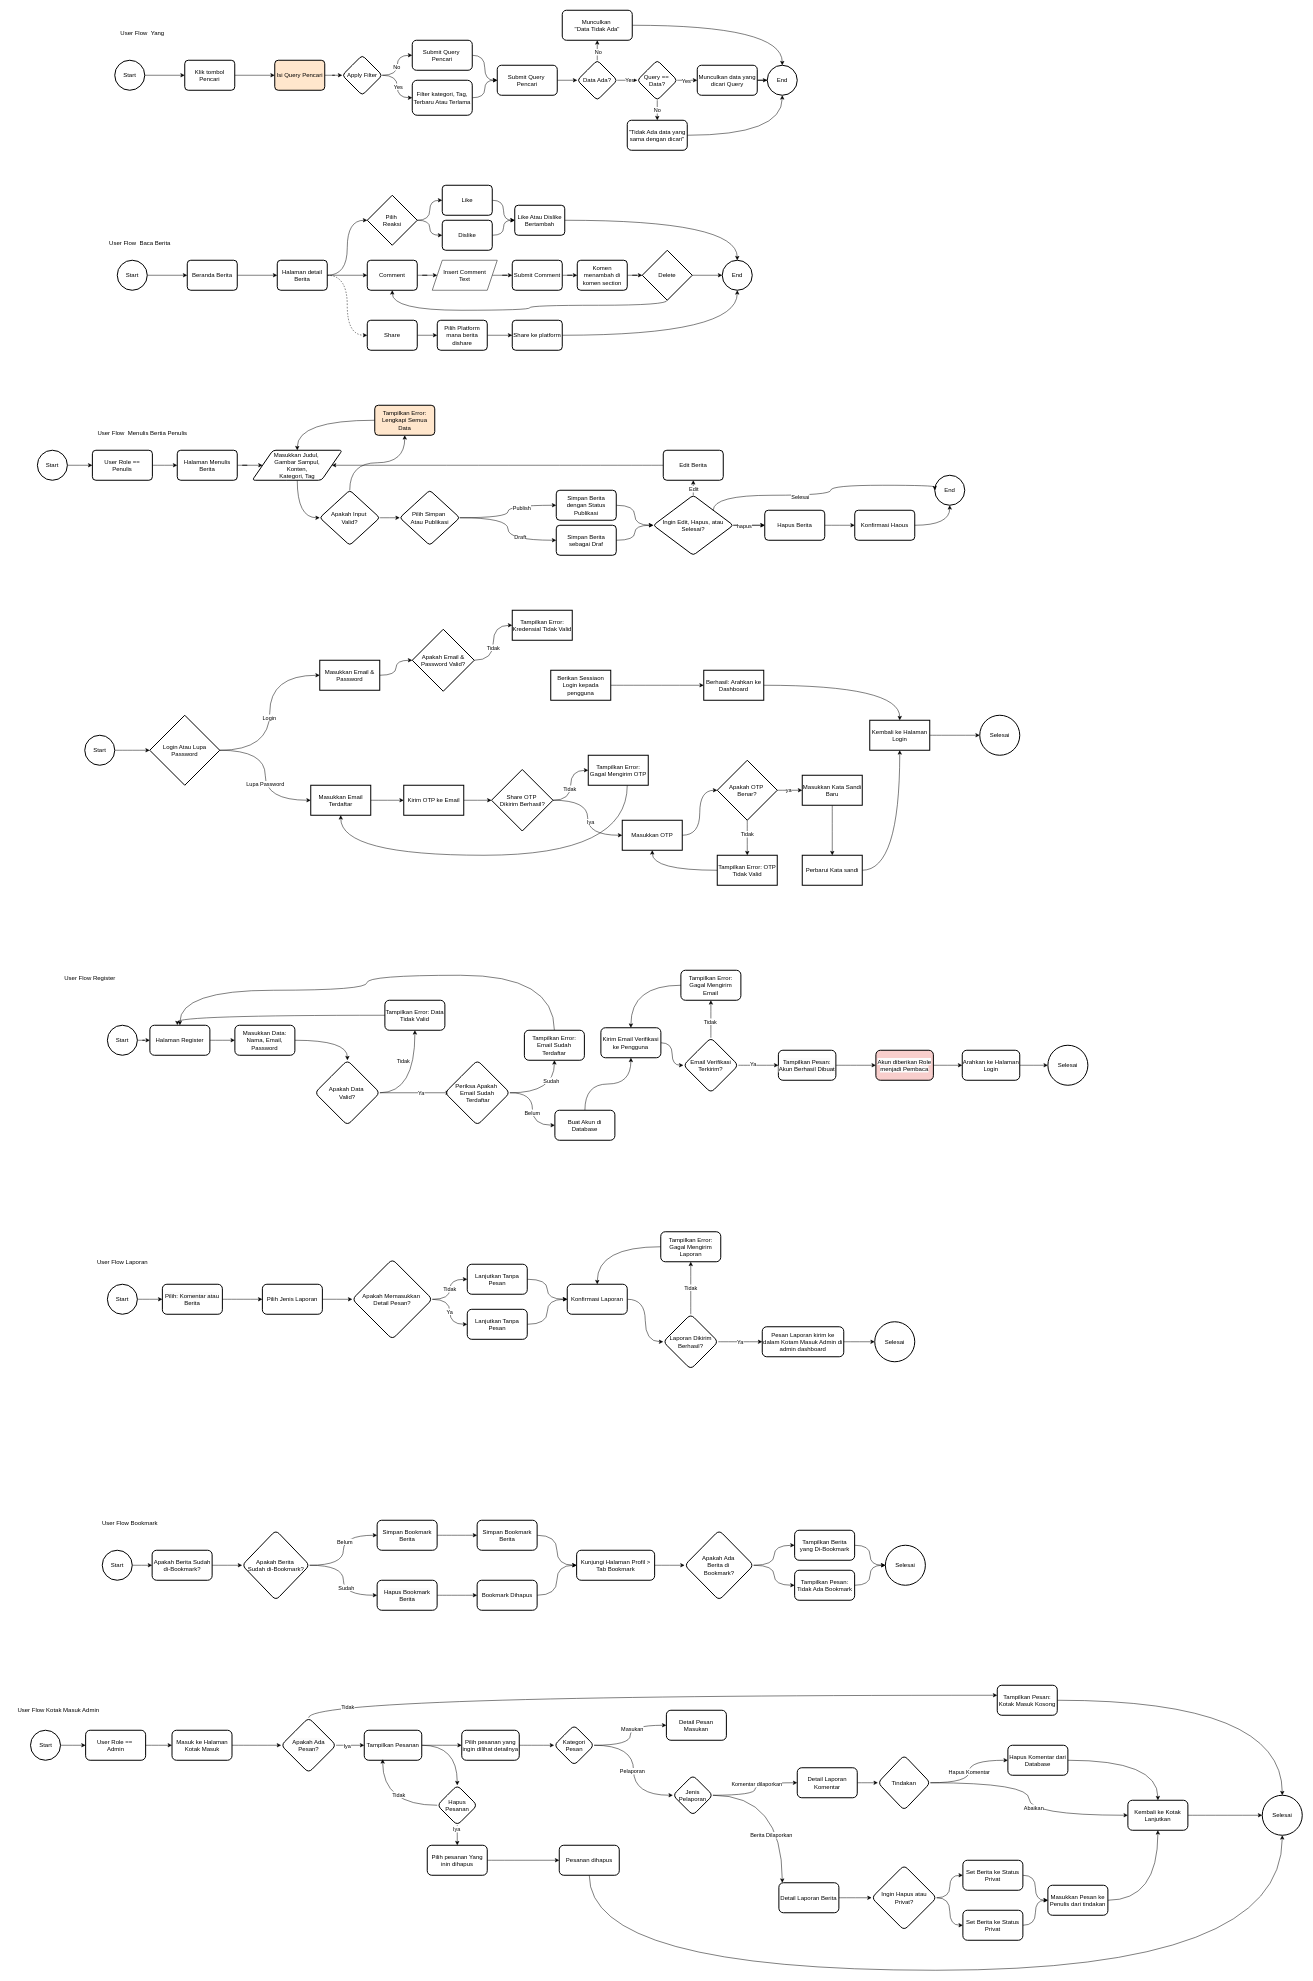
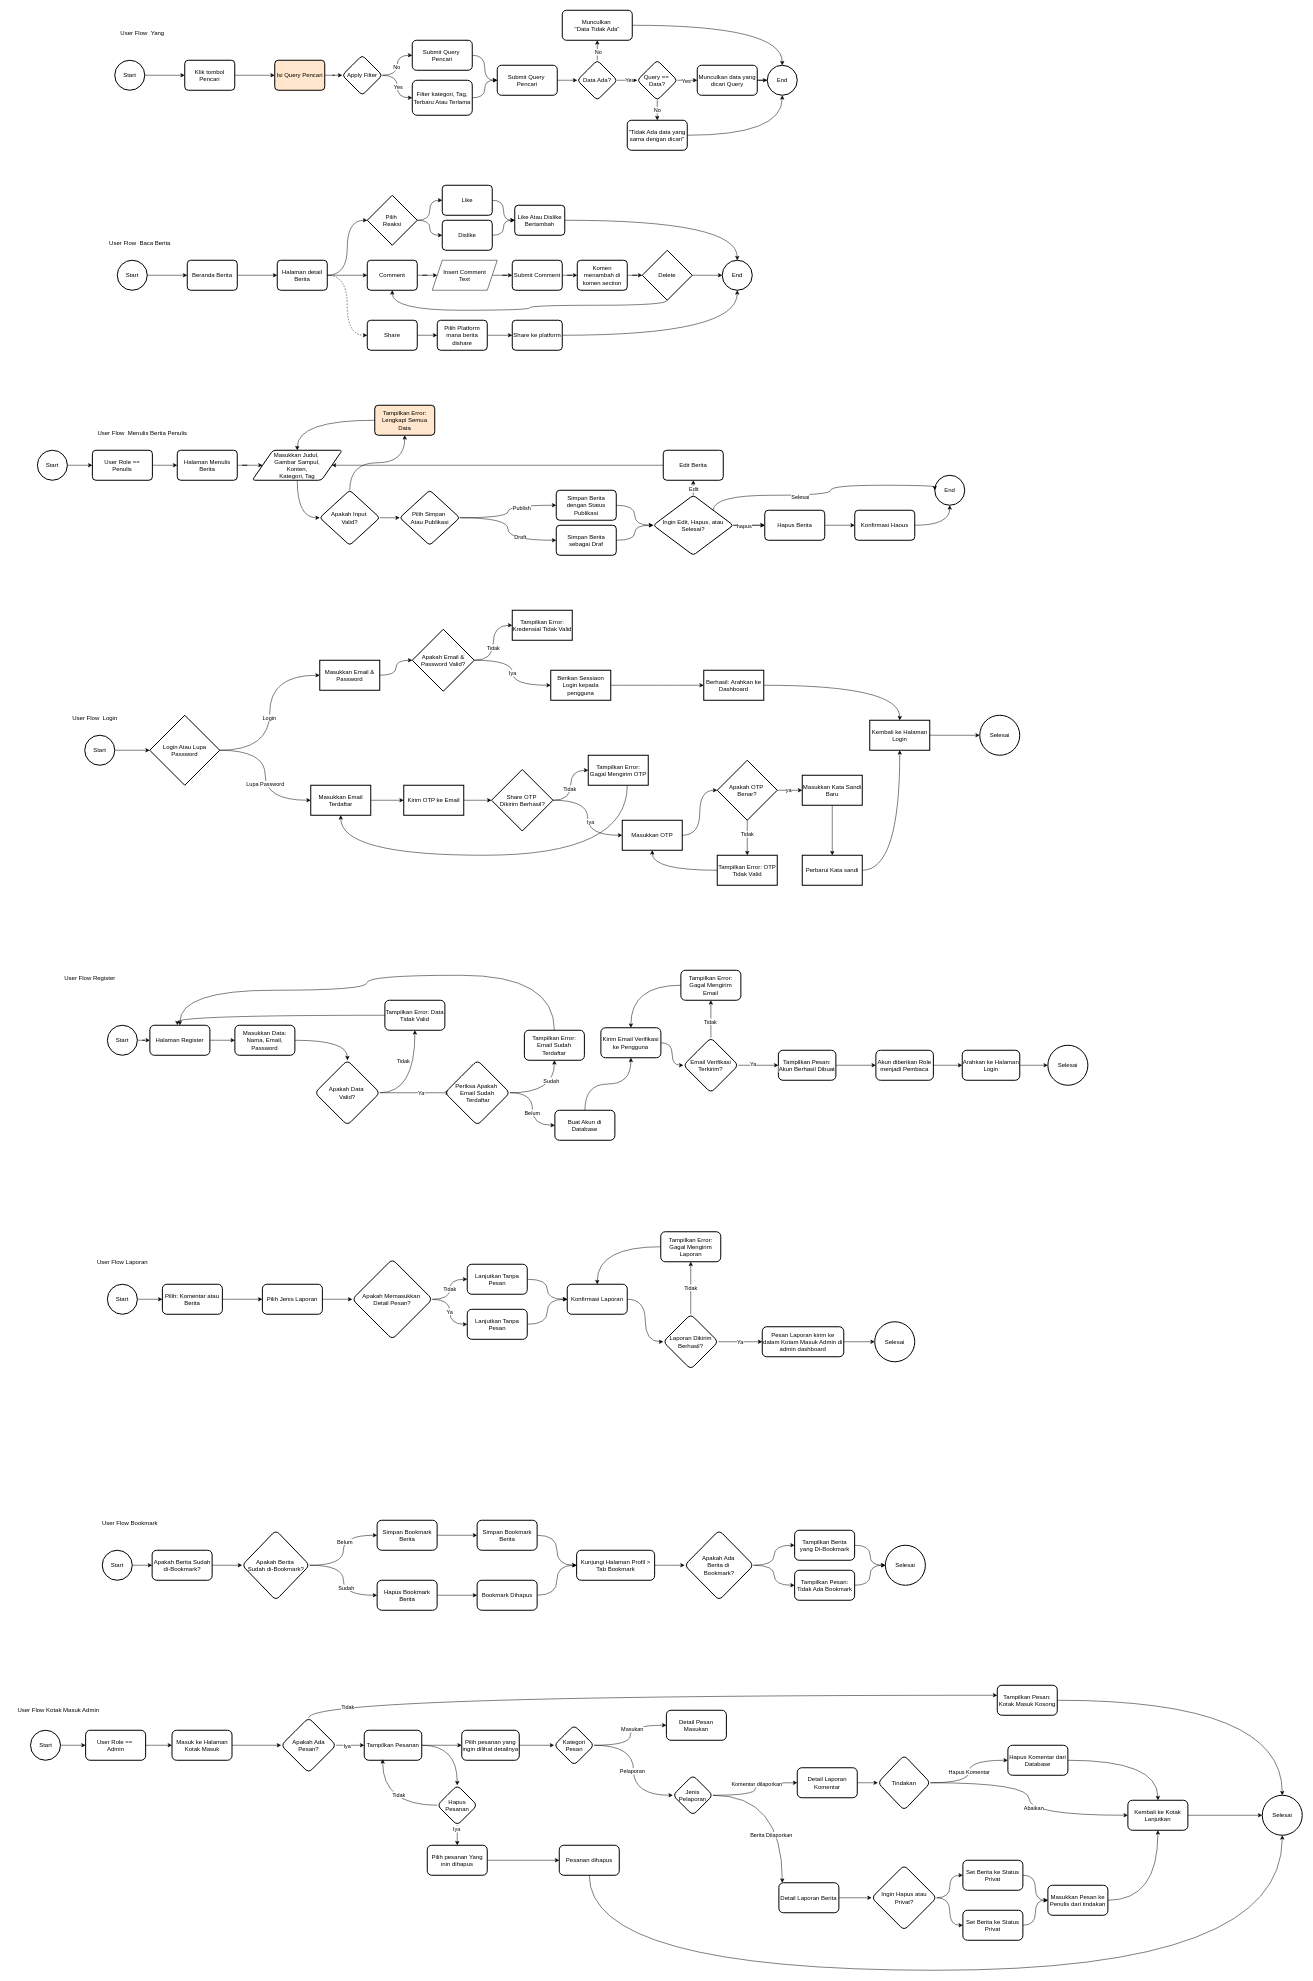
none -> (499, 662)
none -> (95, 718)
(905, 1065) -> (905, 1065)
